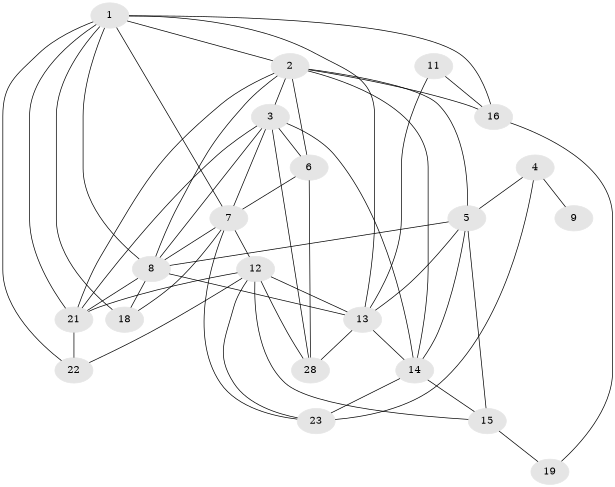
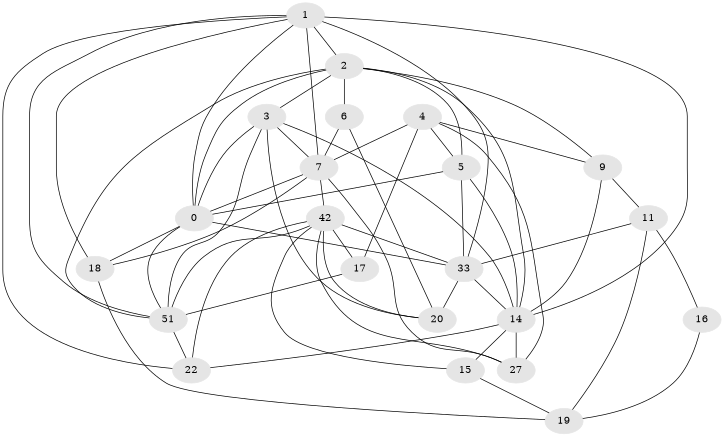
(326, 24) -> (654, 77)
(432, 95) -> (485, 94)
(290, 142) -> none
none -> (371, 142)
none -> (626, 193)
none -> (581, 255)
(151, 269) -> (194, 218)
(256, 269) -> (325, 218)
none -> (360, 269)
(74, 320) -> (168, 320)
(363, 320) -> (464, 269)
(477, 320) -> none
none -> (622, 326)
none -> (355, 349)
(311, 370) -> (437, 320)
none -> (293, 404)
(316, 421) -> (516, 370)
